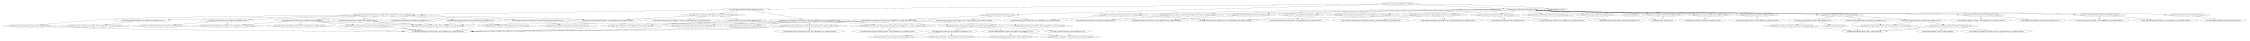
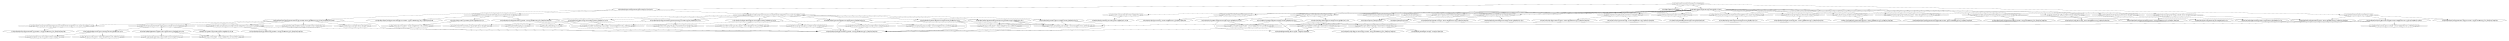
none -> (1399, 20)
none -> (518, 26)
none -> (551, 26)
(1835, 26) -> none
